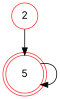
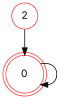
(25, 74) -> (25, 74)
